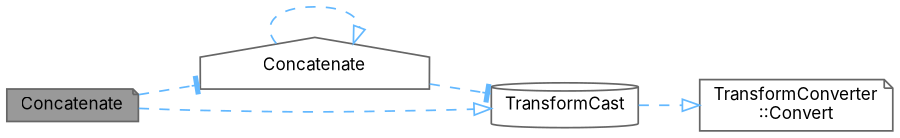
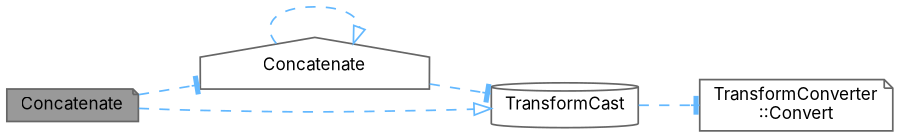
(660, 105) -> (665, 105)
